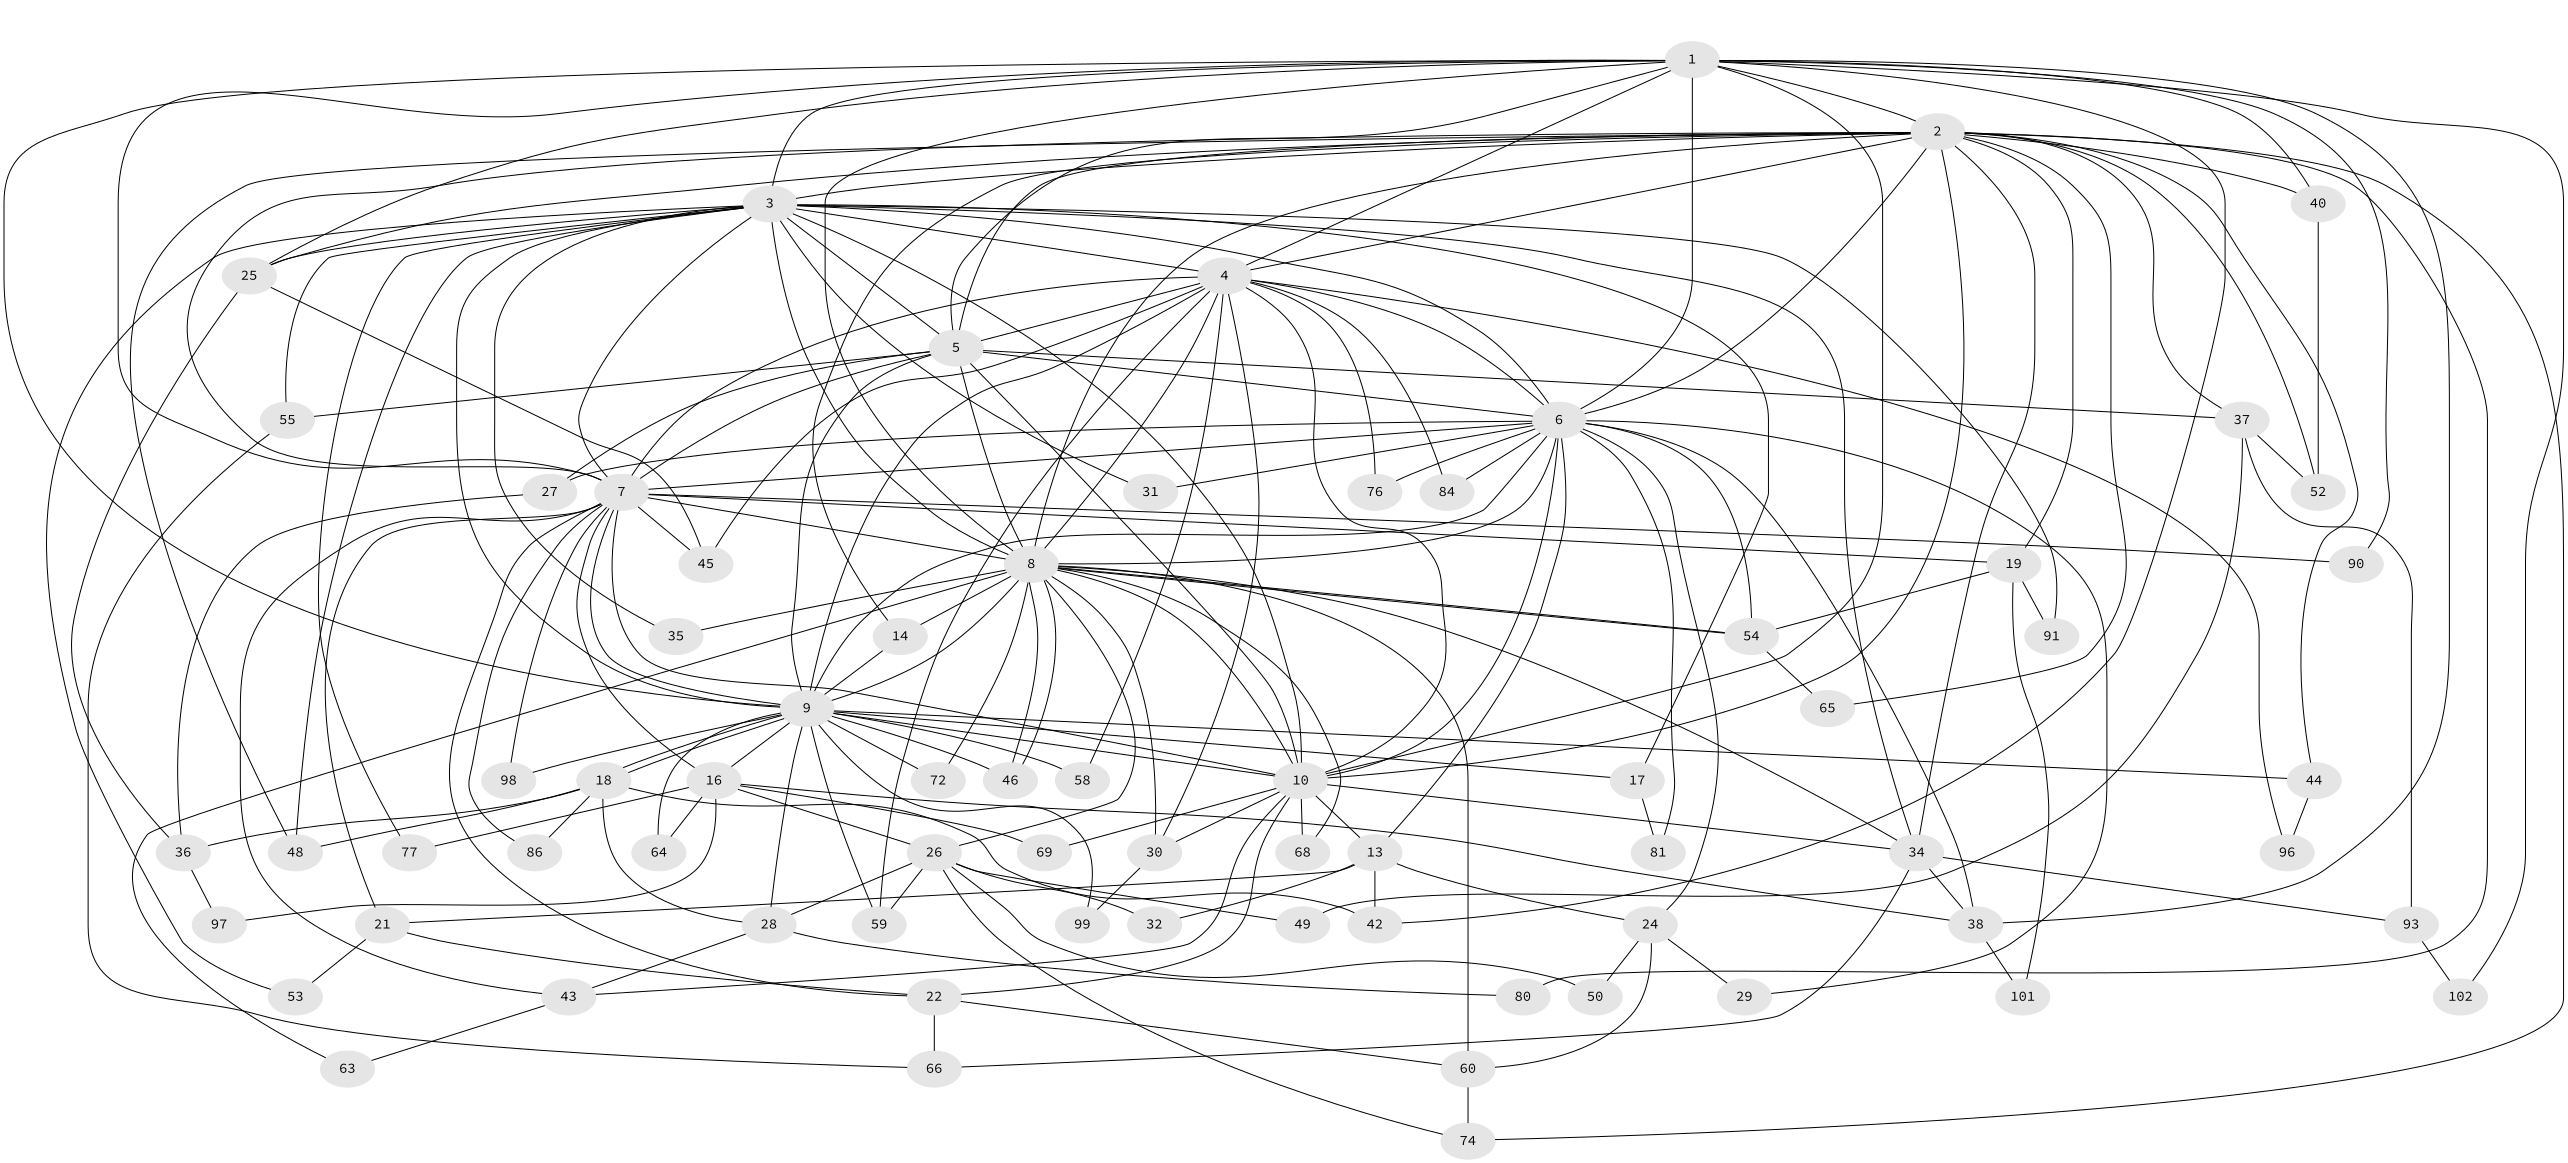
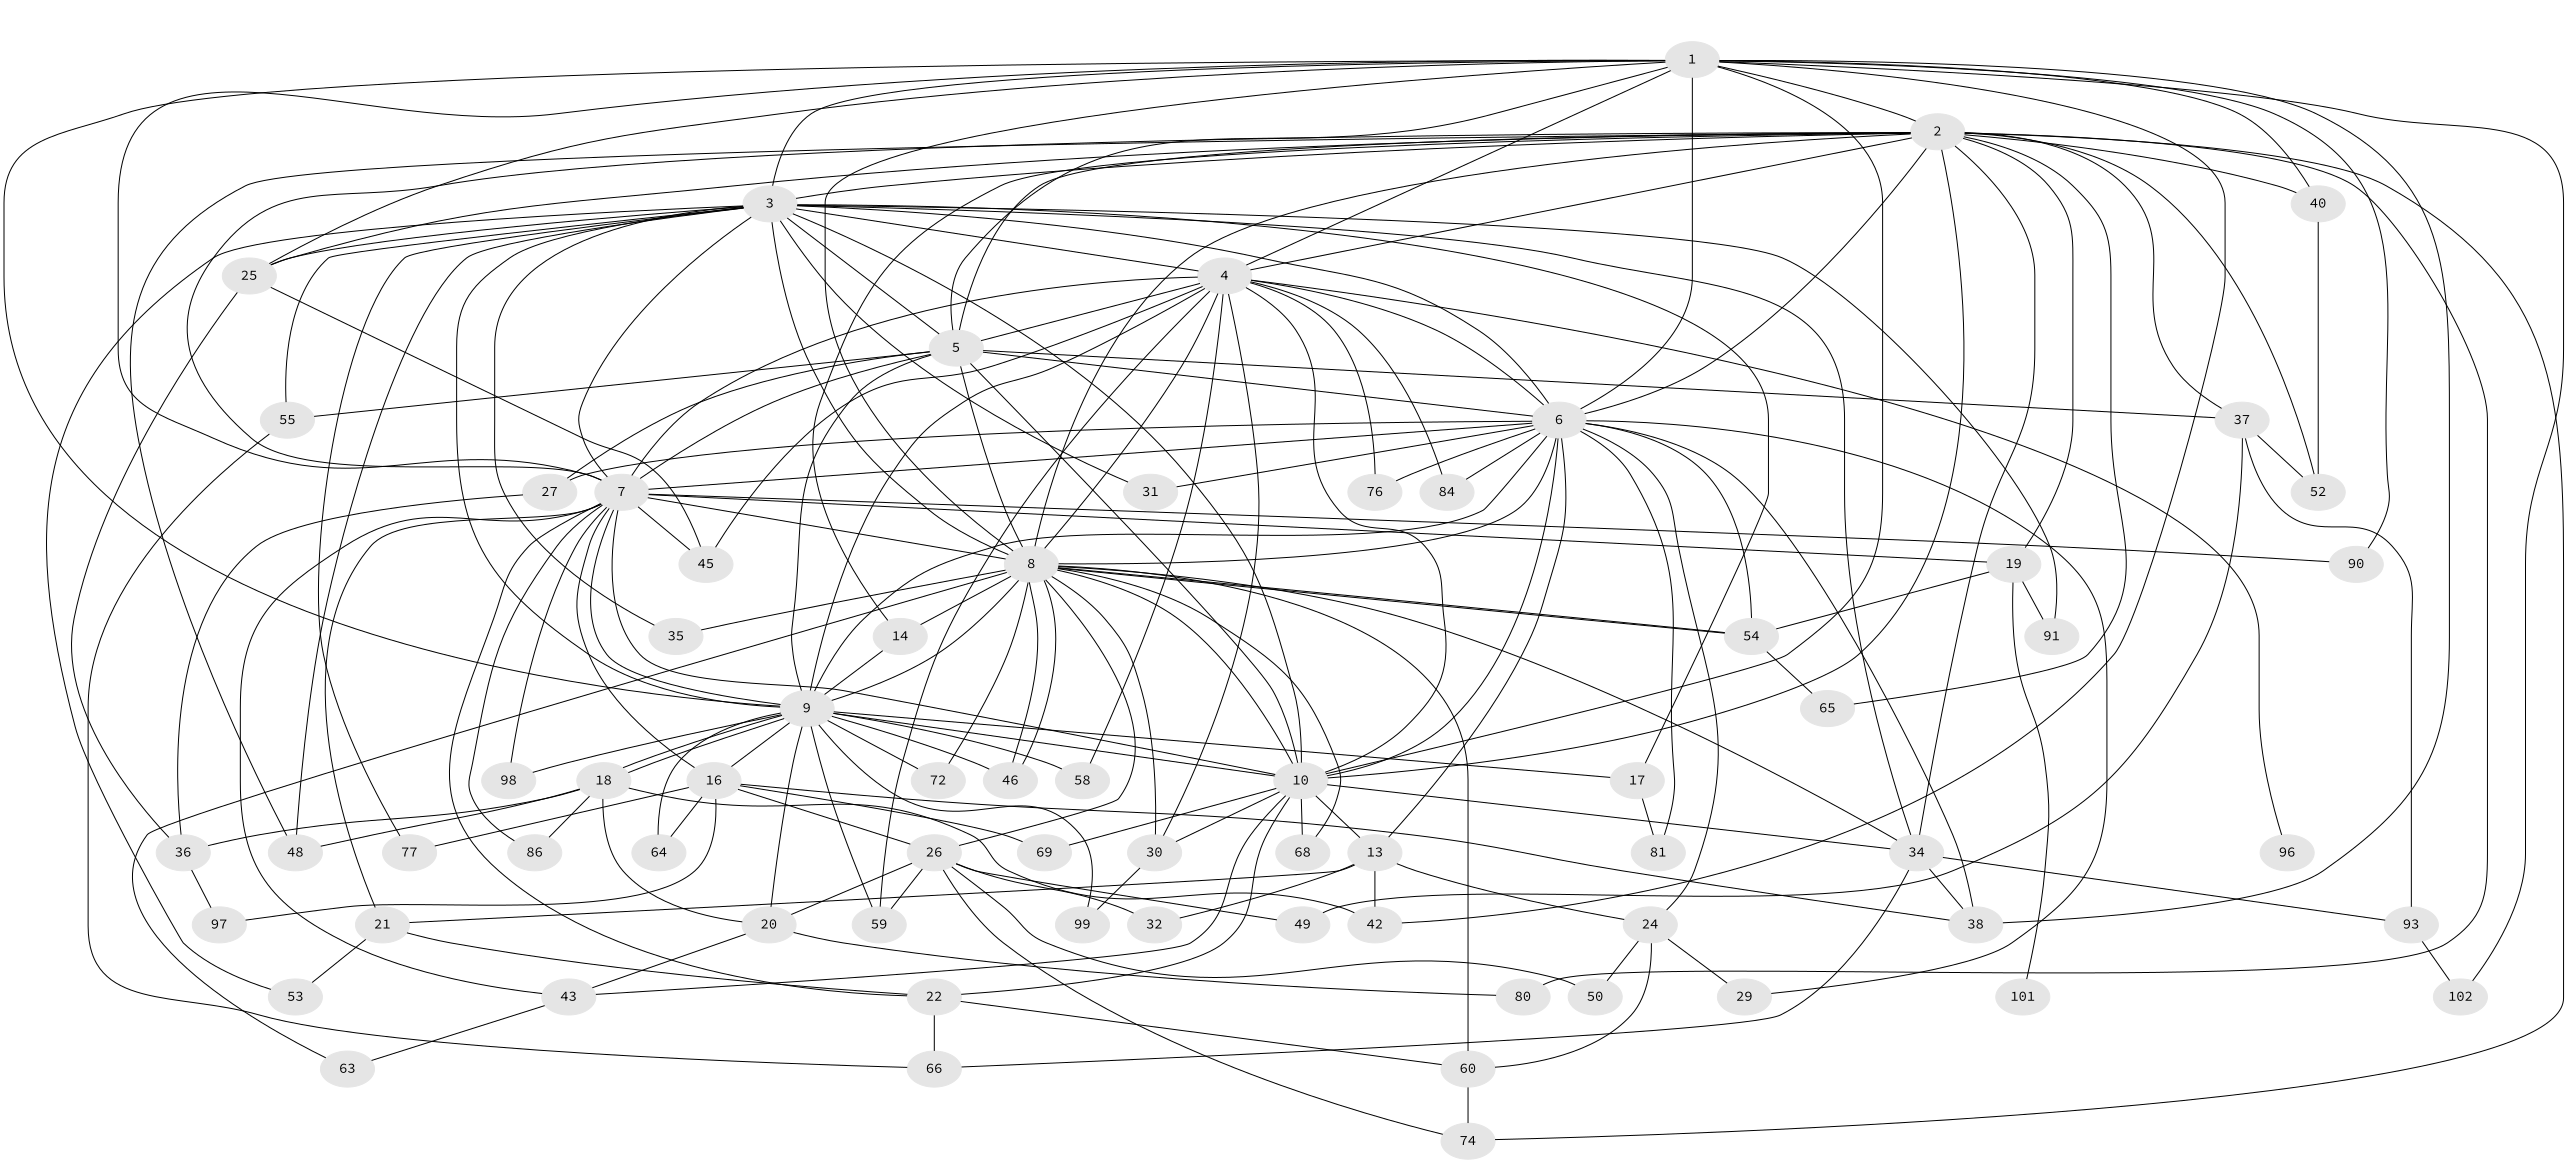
(2314, 781) -> none
(769, 925) -> (769, 925)
(1999, 961) -> none
